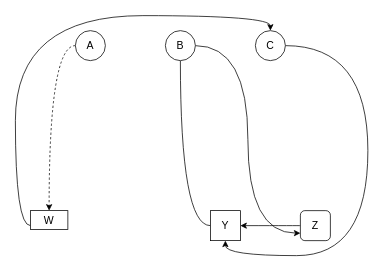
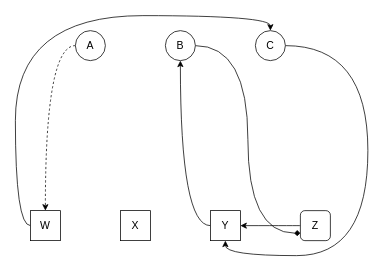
(180, 65) -> (180, 67)
(49, 220) -> (45, 225)
none -> (135, 225)
(294, 233) -> (293, 233)
